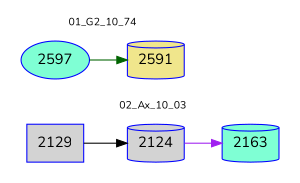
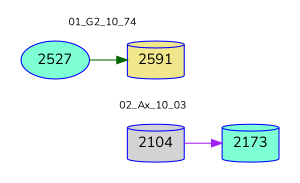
(55, 60) -> (55, 60)
(55, 143) -> none
(156, 143) -> (156, 143)
(251, 143) -> (251, 143)
